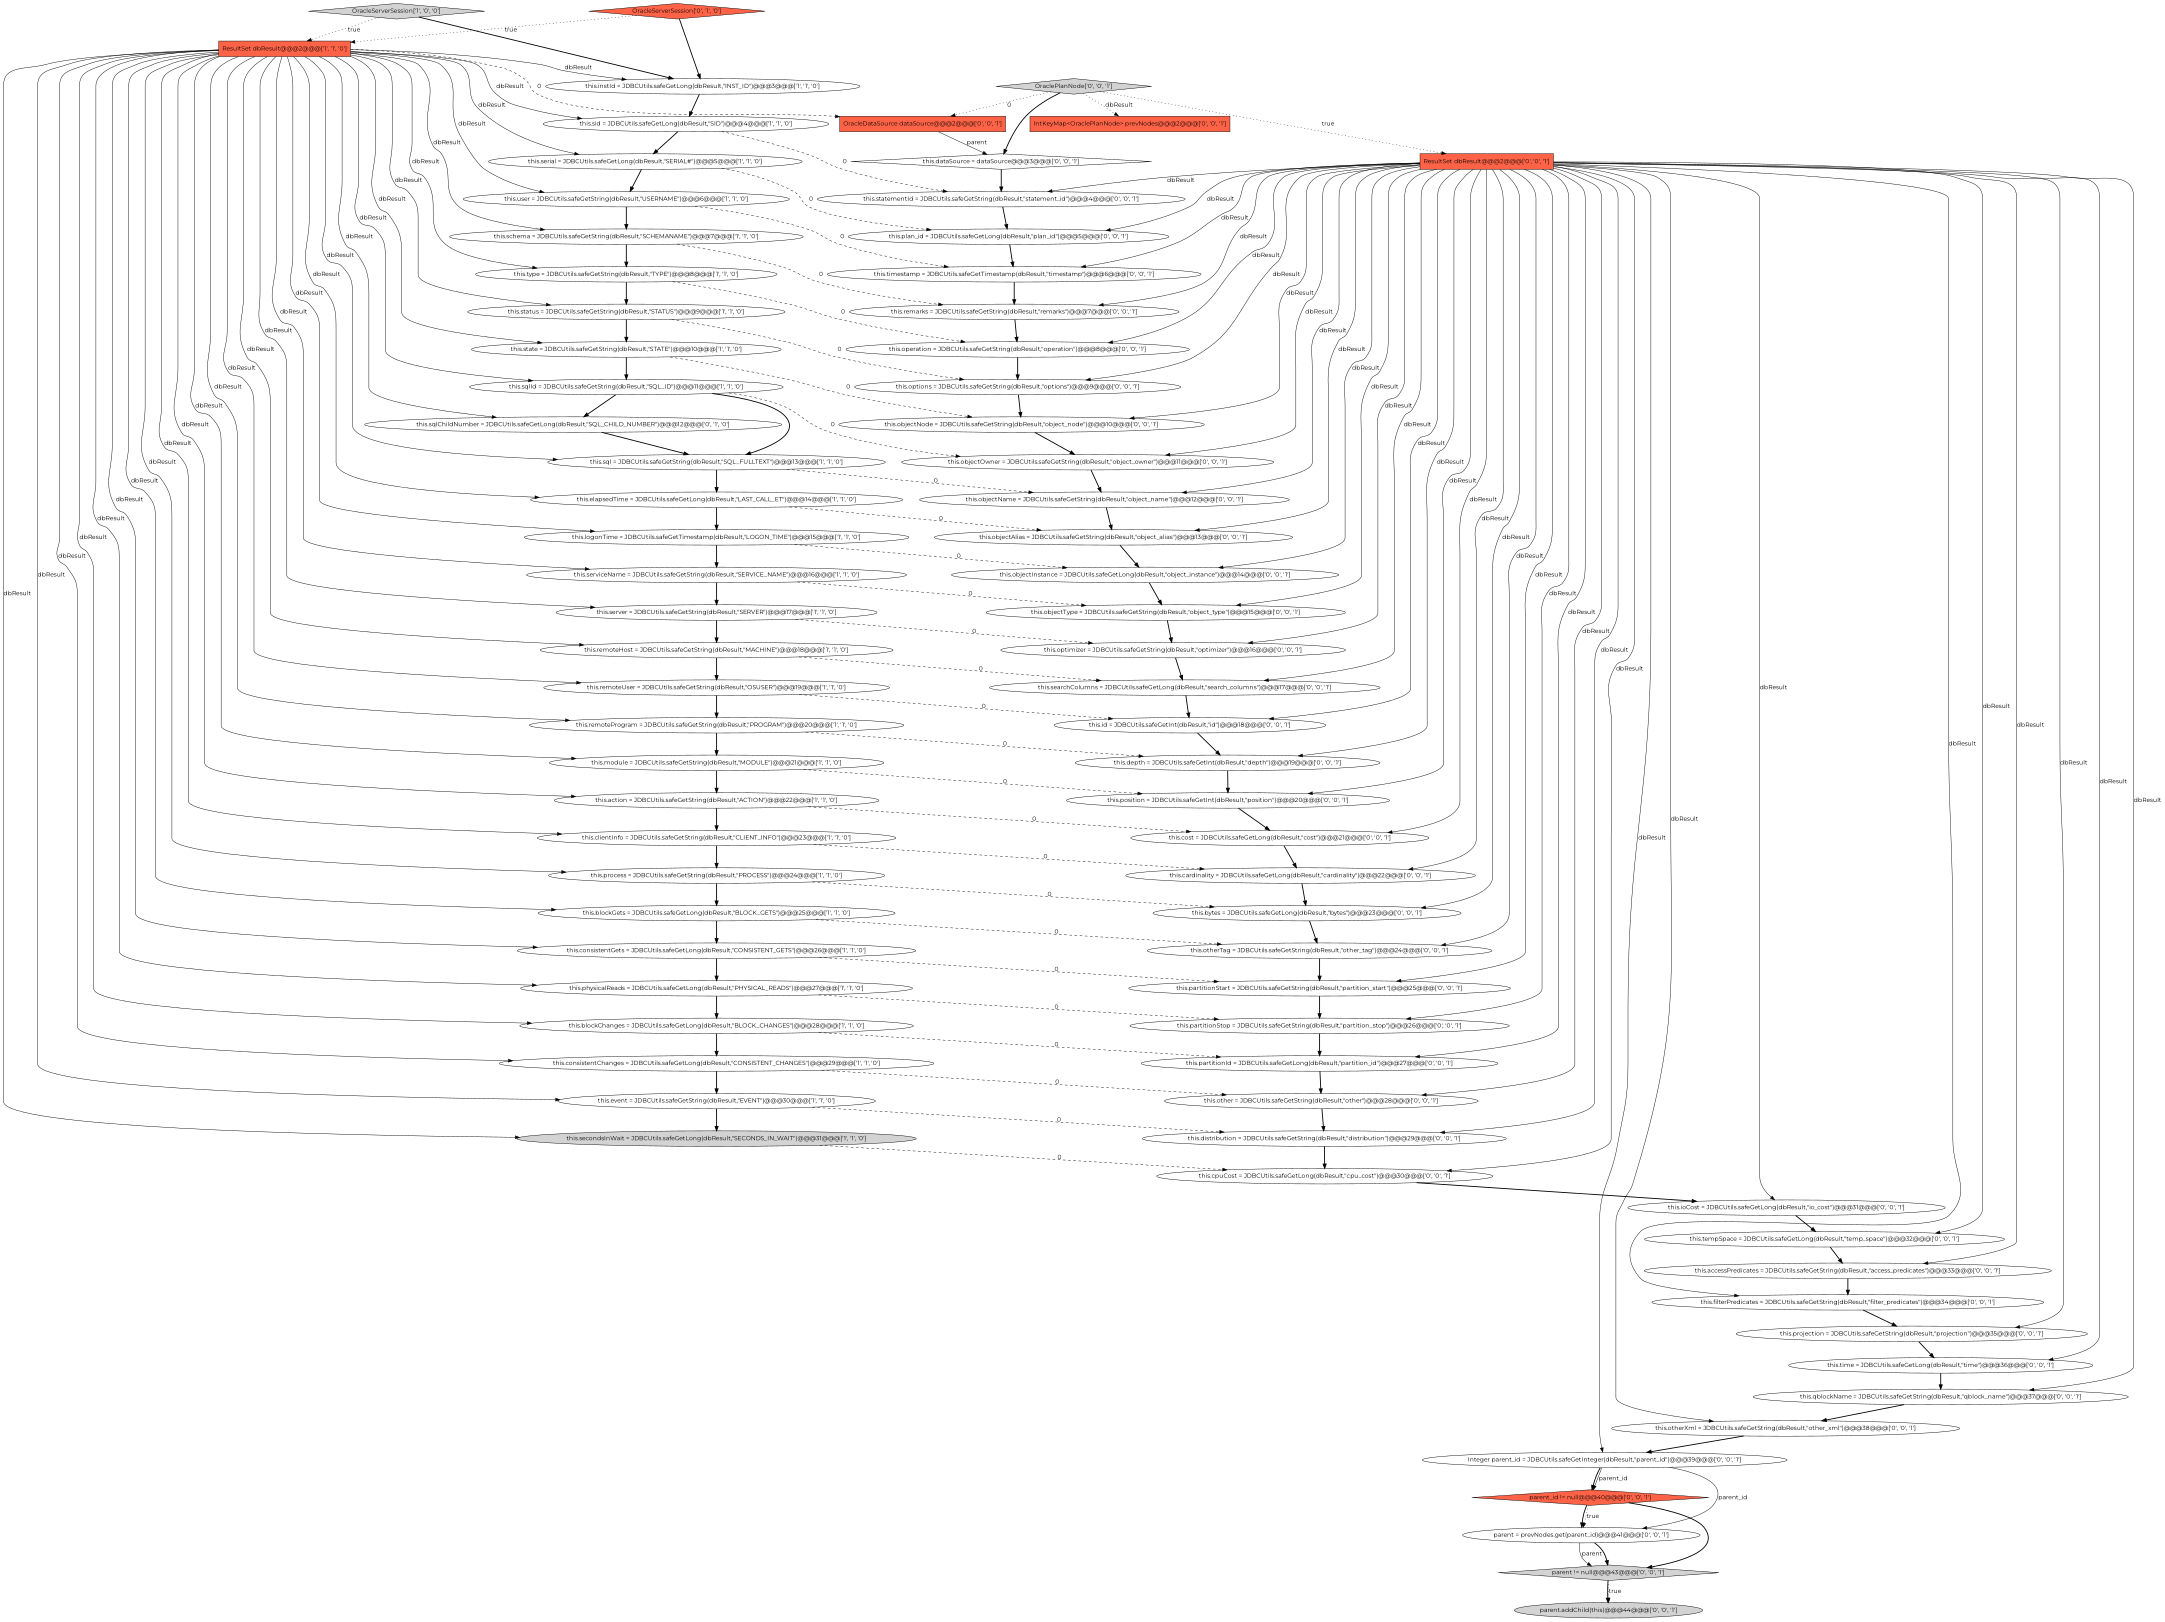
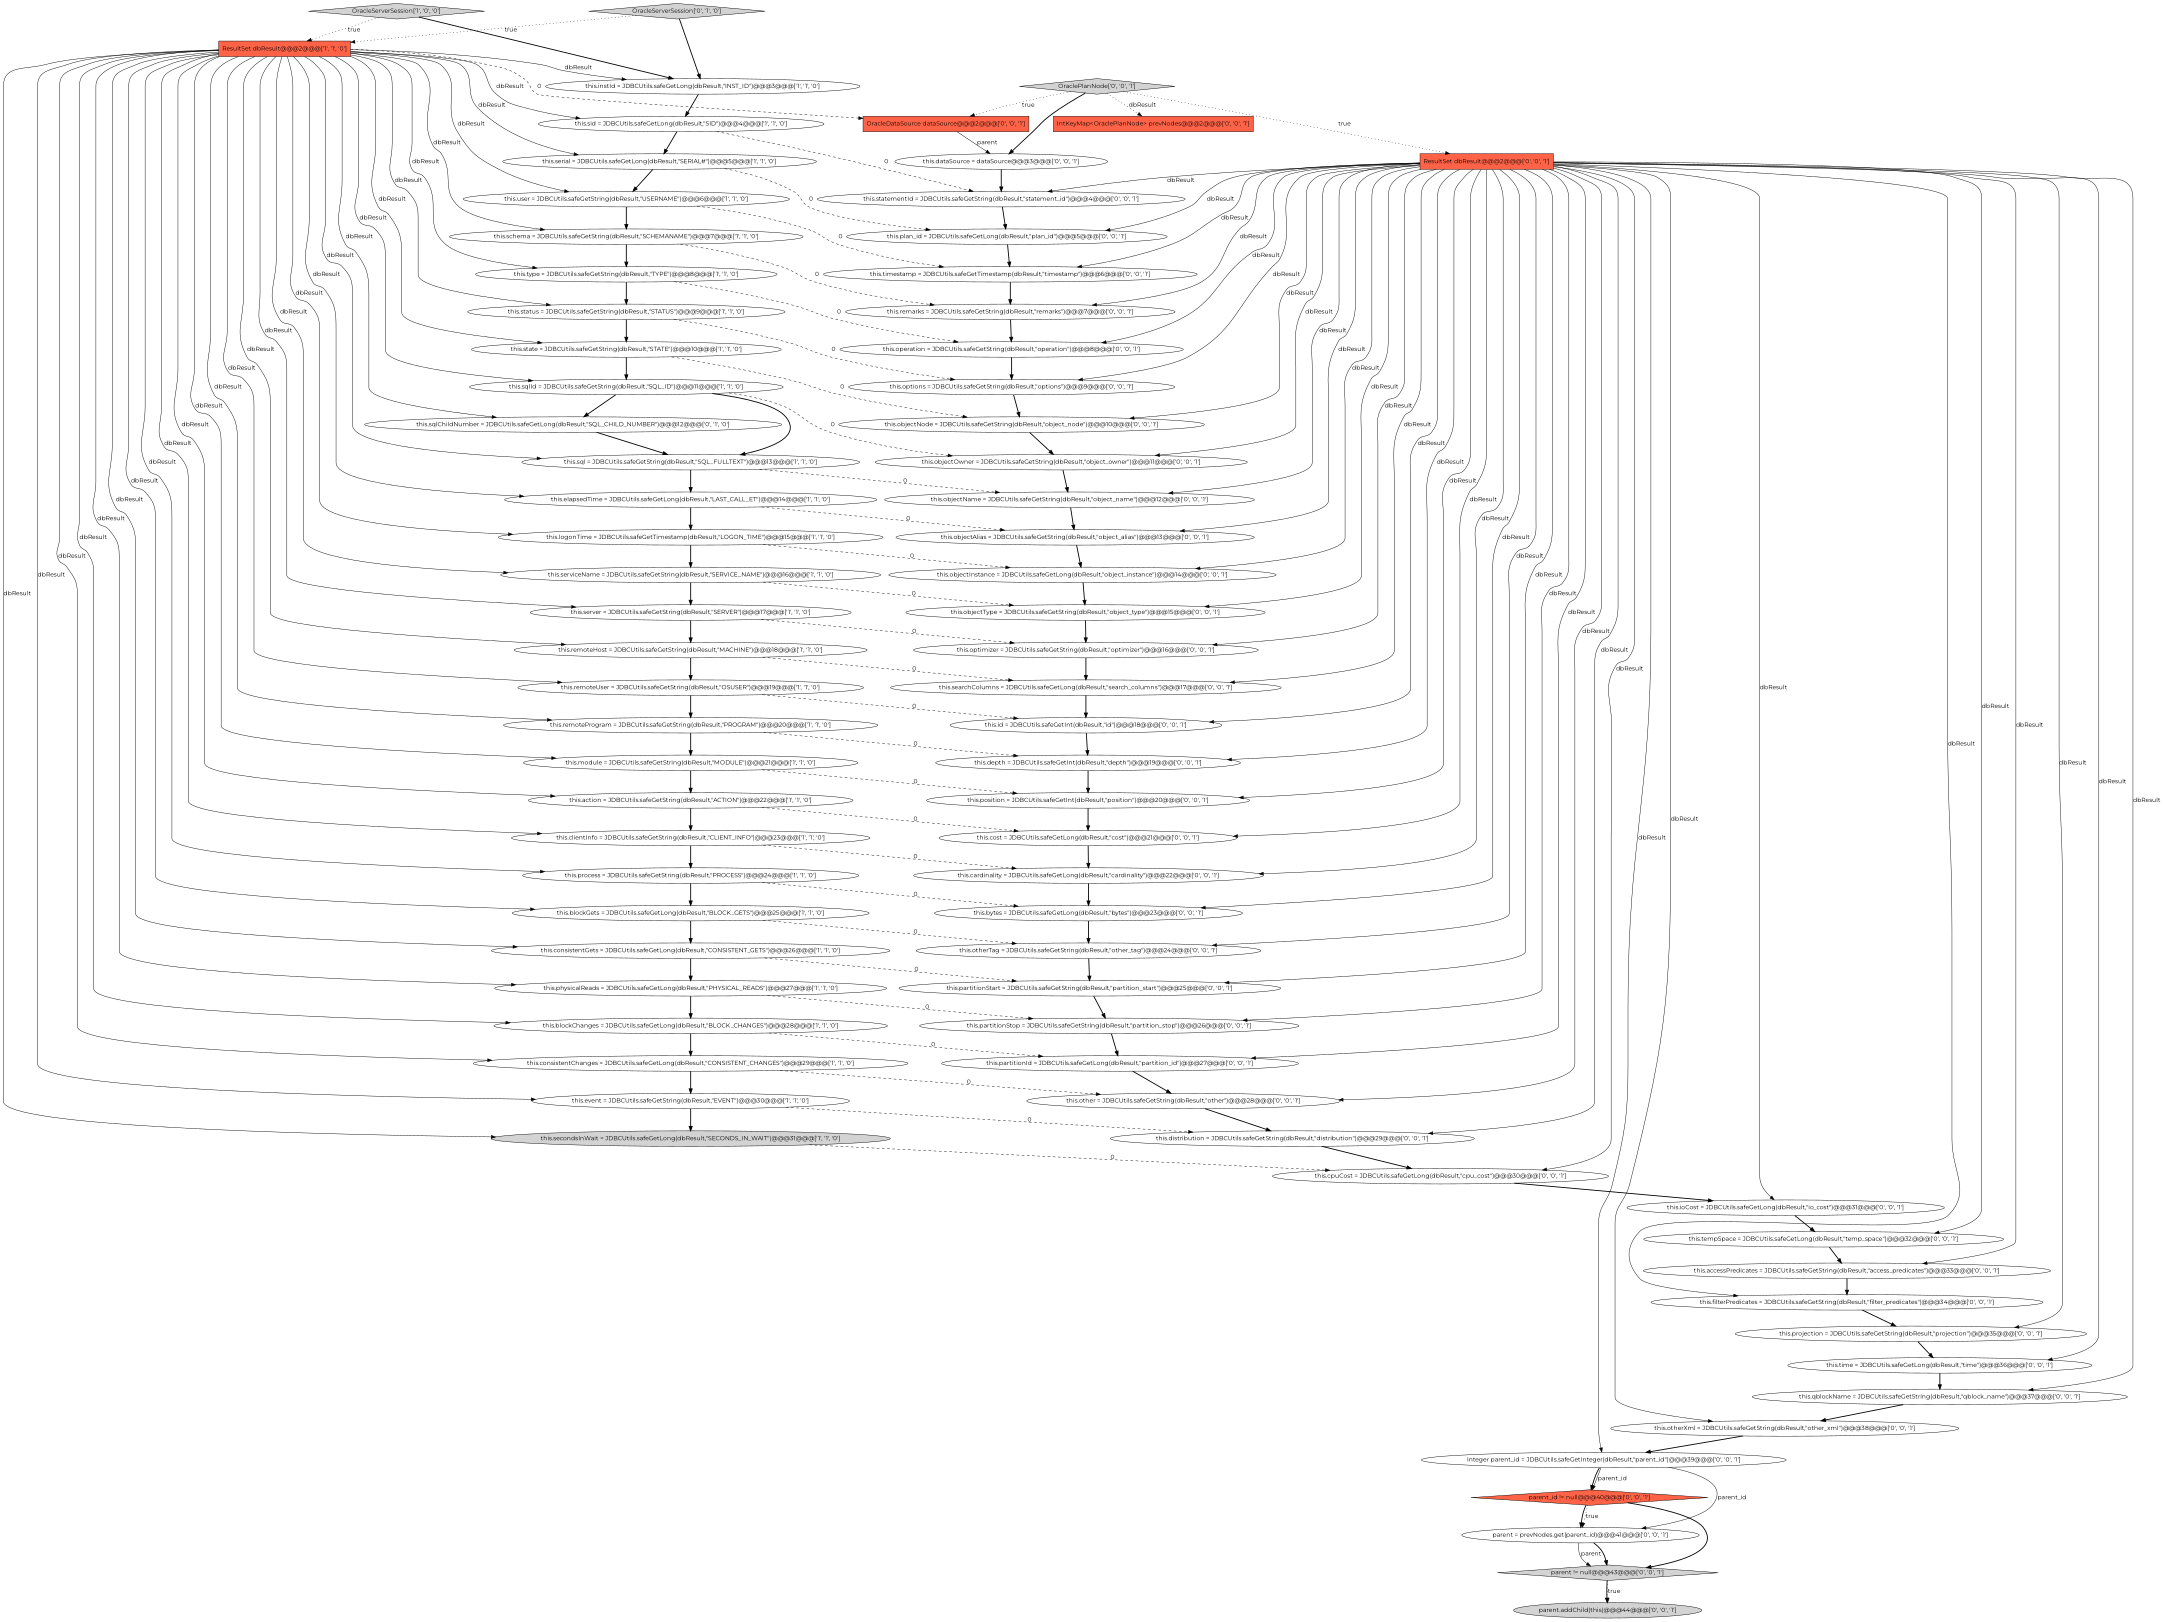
(677, 11) -> (677, 11)
(1009, 105) -> (1028, 105)
(1001, 162) -> (1001, 162)
